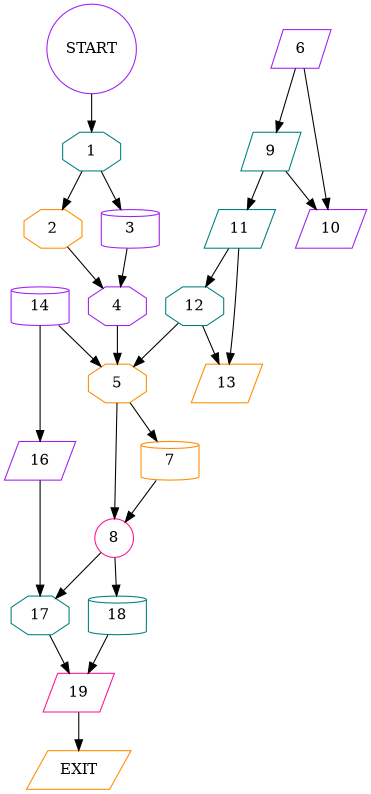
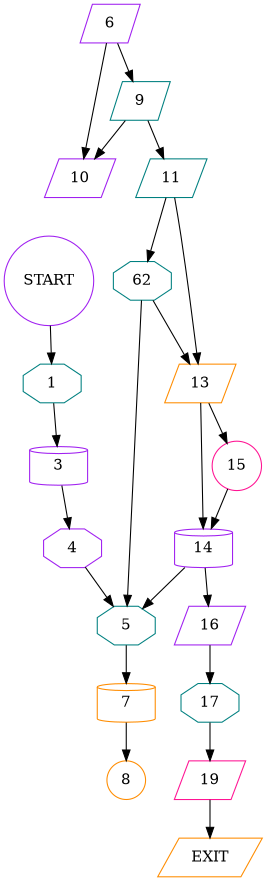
(53, 229) -> none
(195, 306) -> (142, 281)
(117, 383) -> (126, 626)
(116, 455) -> none
none -> (202, 460)
none -> (237, 466)
(114, 538) -> (126, 780)
(82, 572) -> none
(117, 615) -> none
